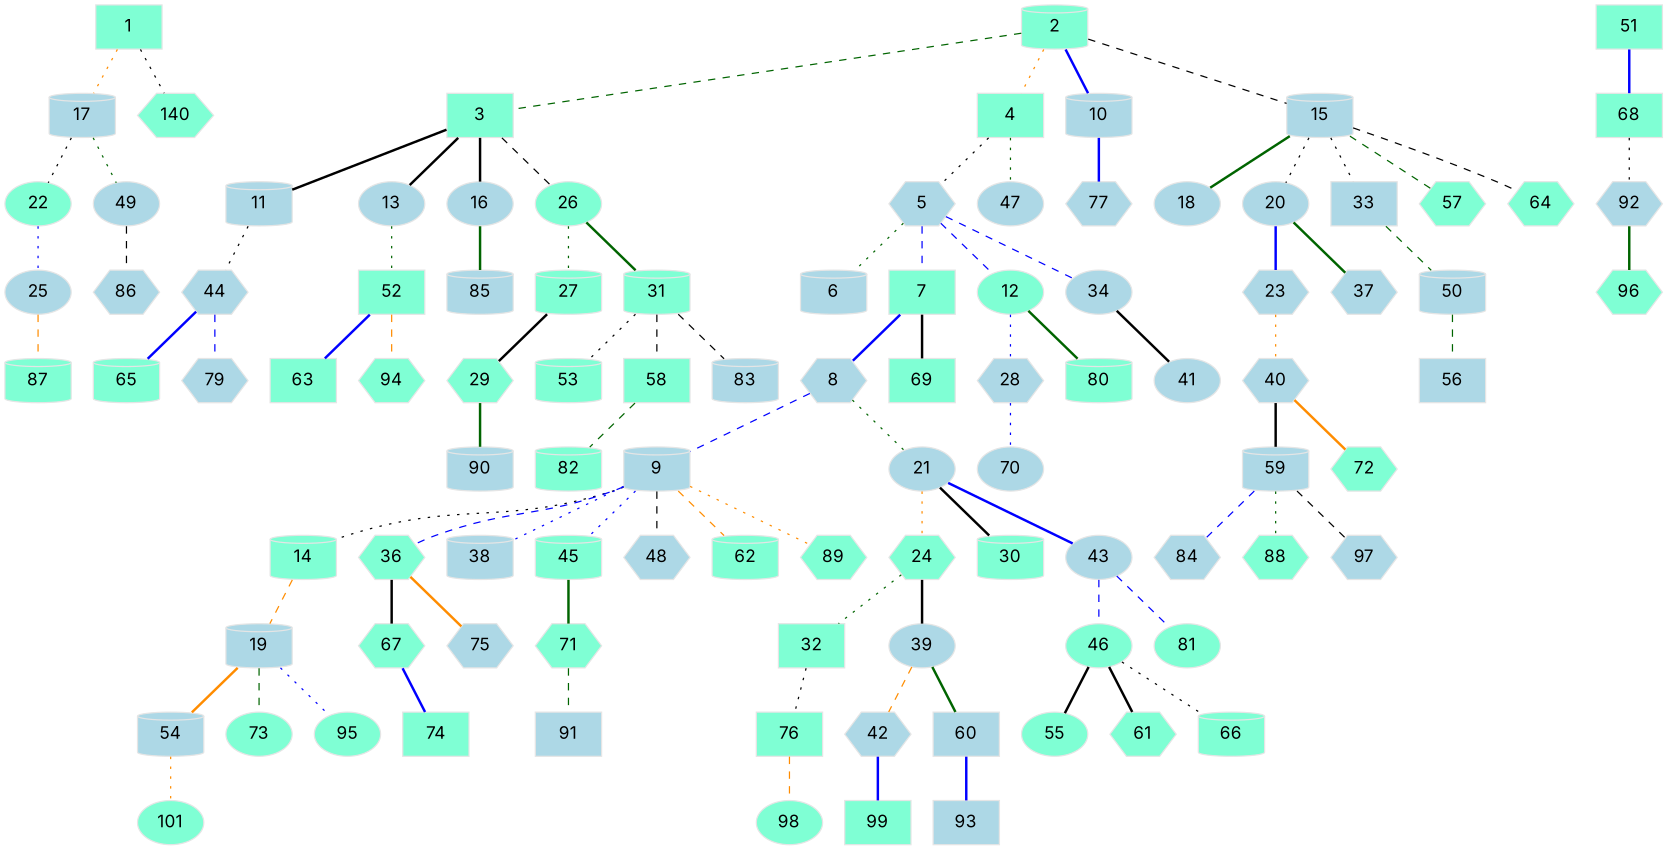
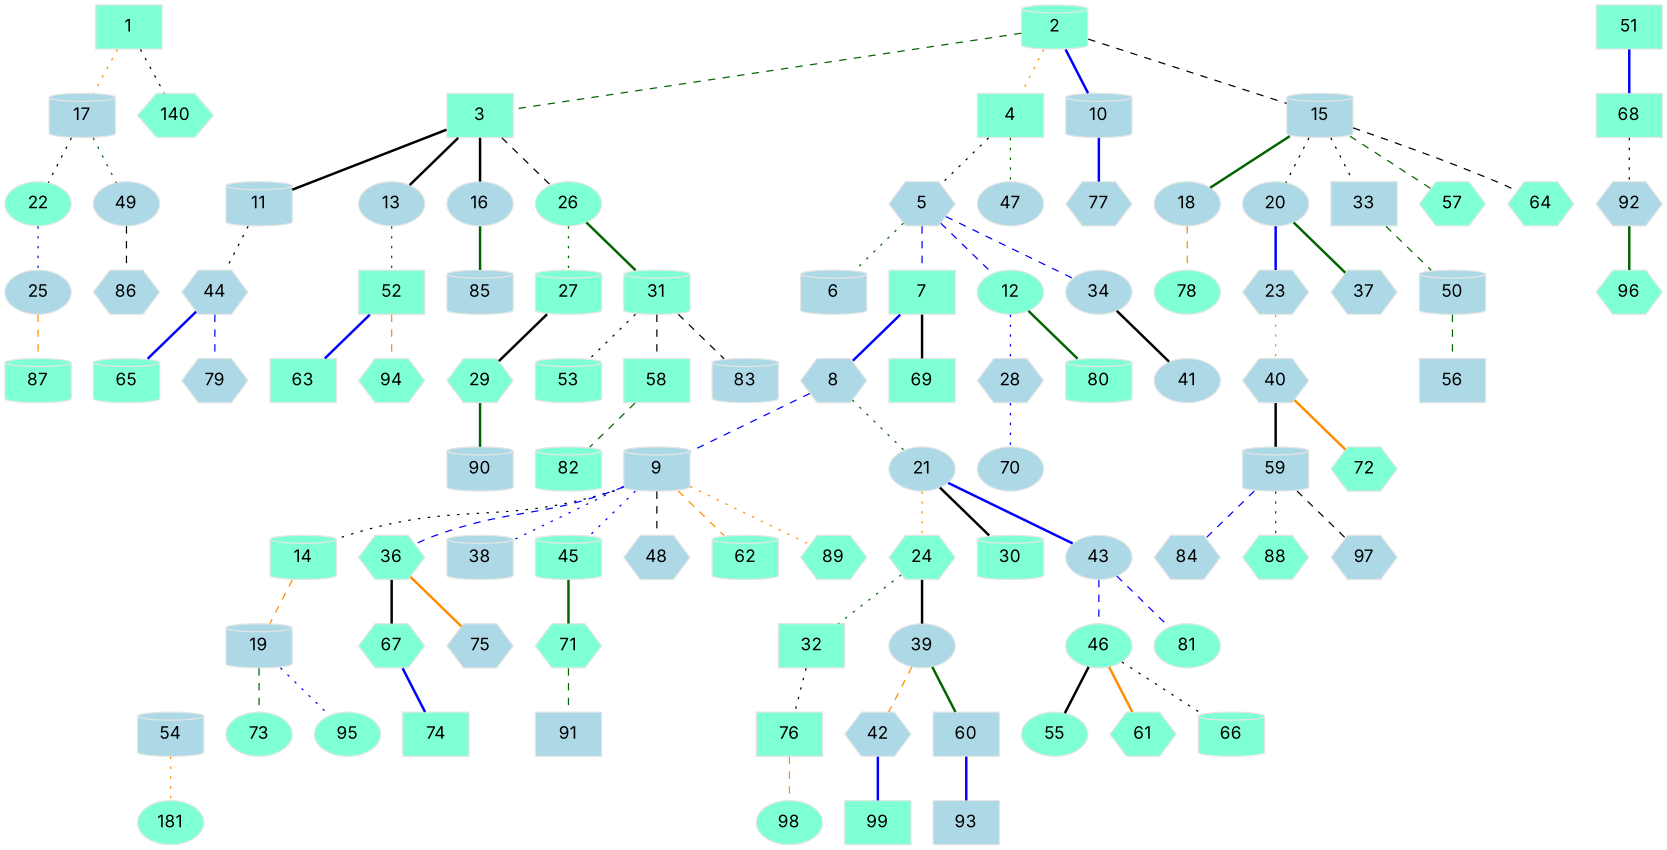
none -> (1187, 292)
(1121, 689) -> (1121, 689)
(215, 690) -> none
(171, 823) -> (171, 823)
